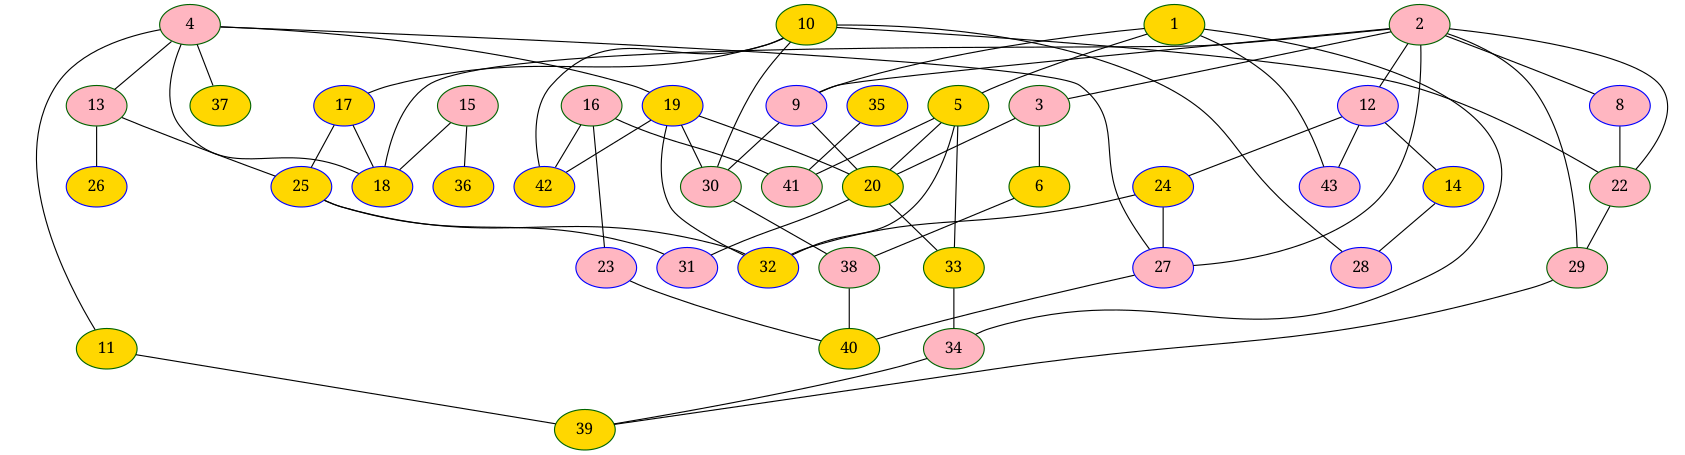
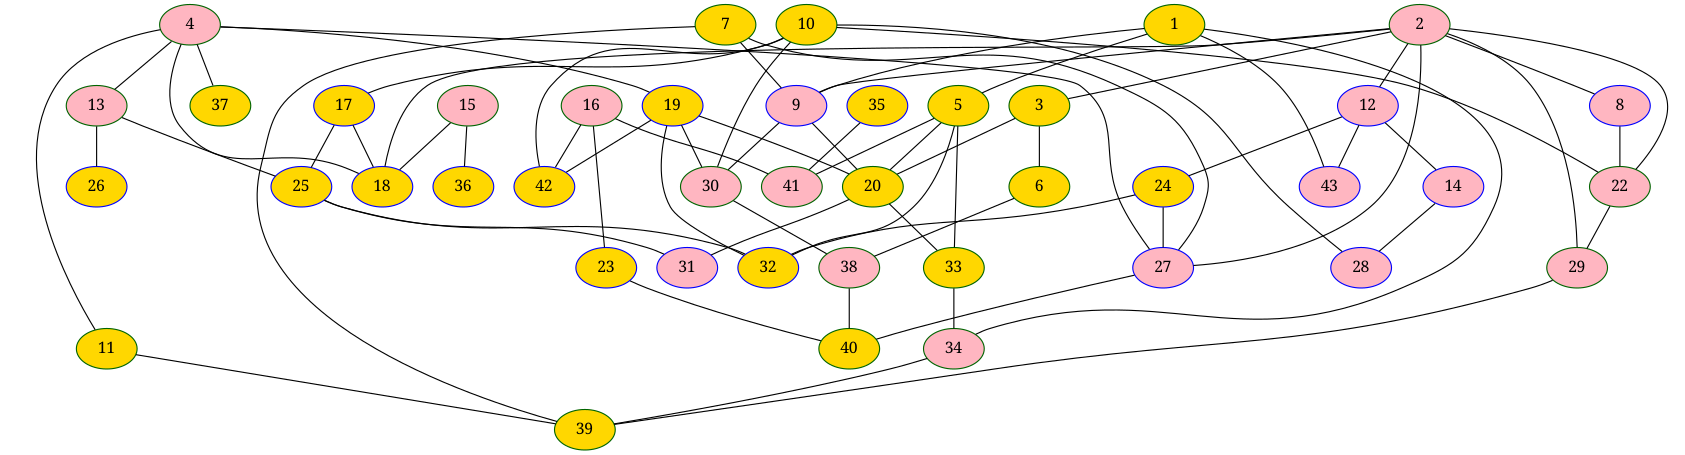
none -> (726, 25)
(1039, 106) -> (1039, 106)
(1453, 187) -> (1453, 187)
(606, 268) -> (606, 268)
